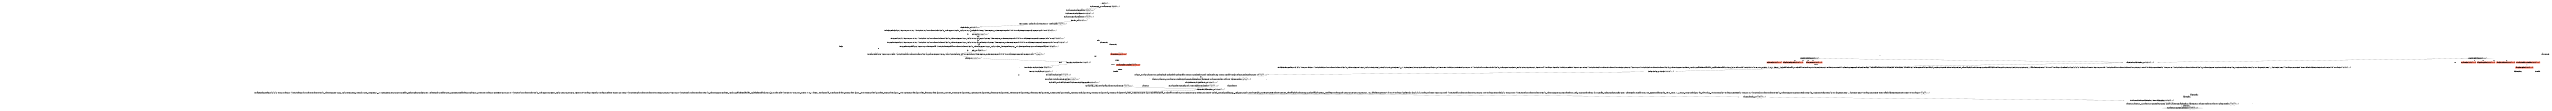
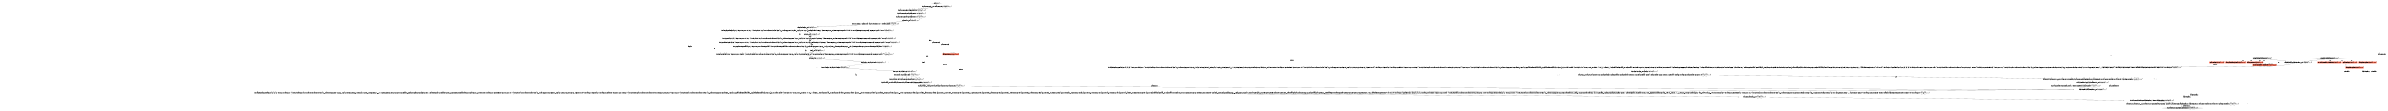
(2506, 62) -> none
